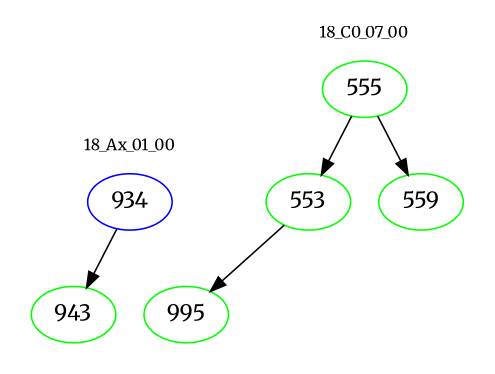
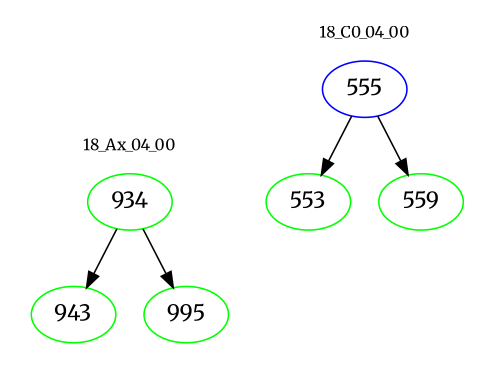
(365, 34) -> (365, 34)
(365, 89) -> (365, 89)
(130, 146) -> (130, 146)
(130, 202) -> (130, 202)
(253, 253) -> (154, 251)
